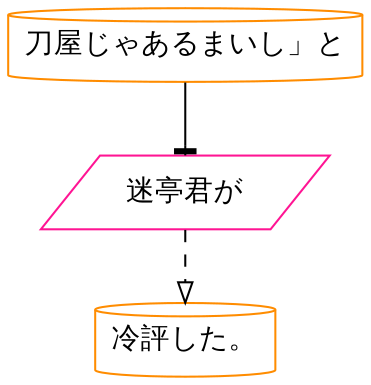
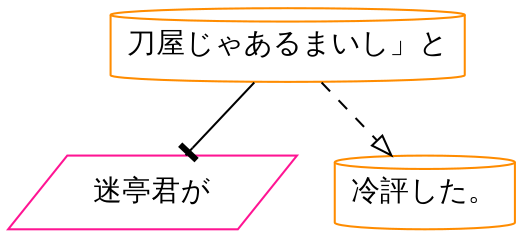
(185, 256) -> (349, 111)
